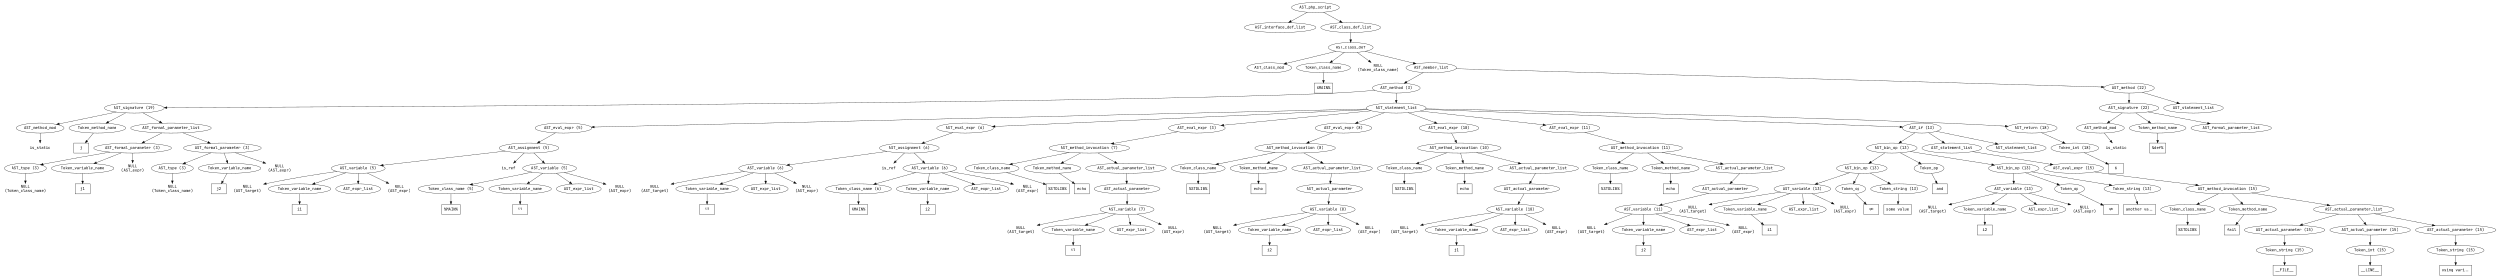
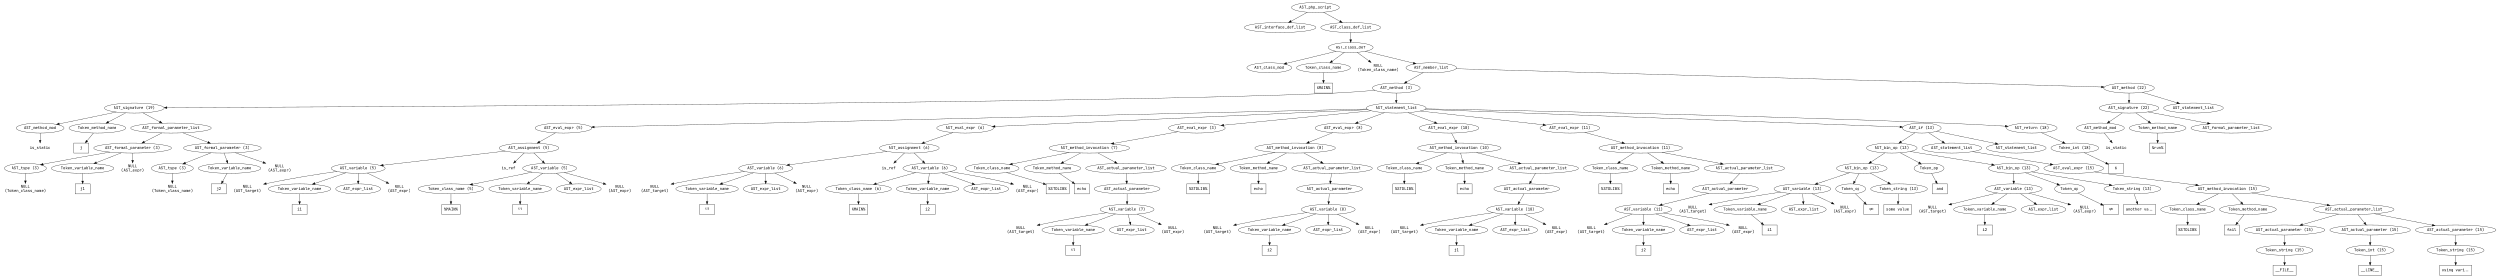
(2158, 148) -> (2158, 148)
